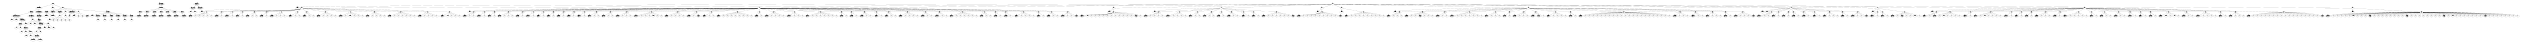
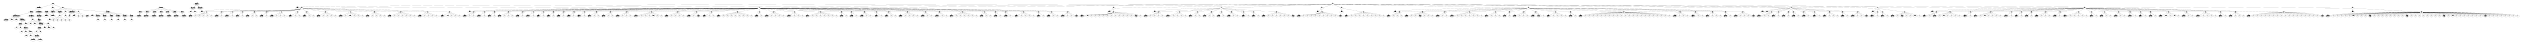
(161, 4) -> none
none -> (6, 20)
